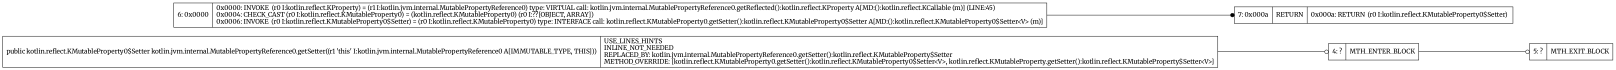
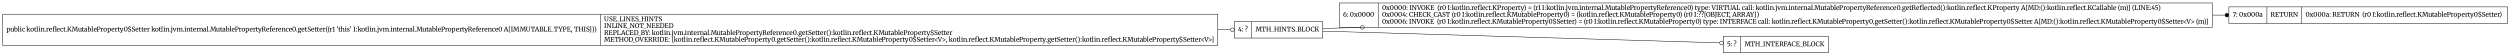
none -> (1342, 28)
(1382, 52) -> (1287, 30)
(1580, 52) -> (1785, 44)
